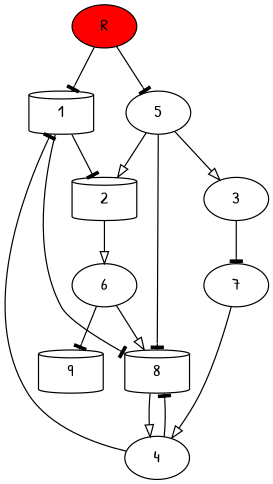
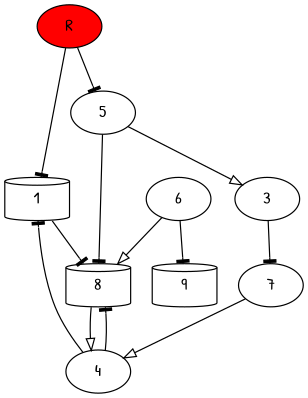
(104, 199) -> none
